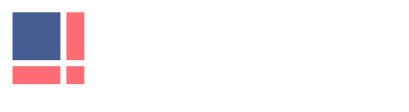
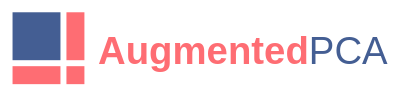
none -> (243, 51)
